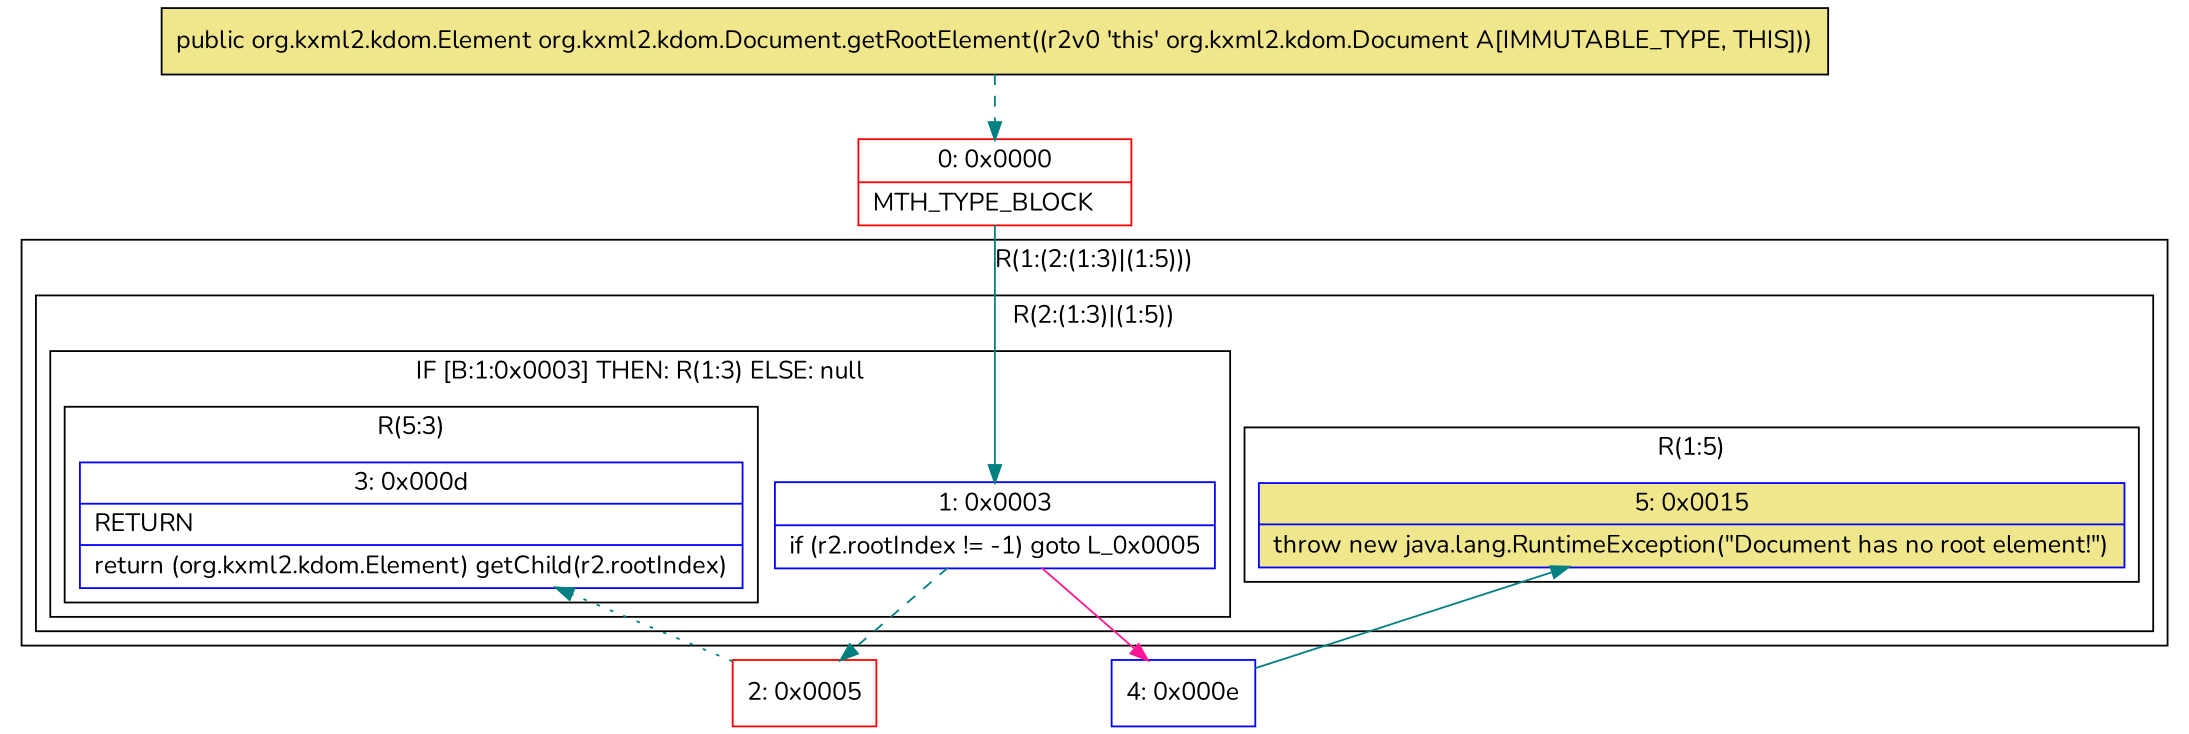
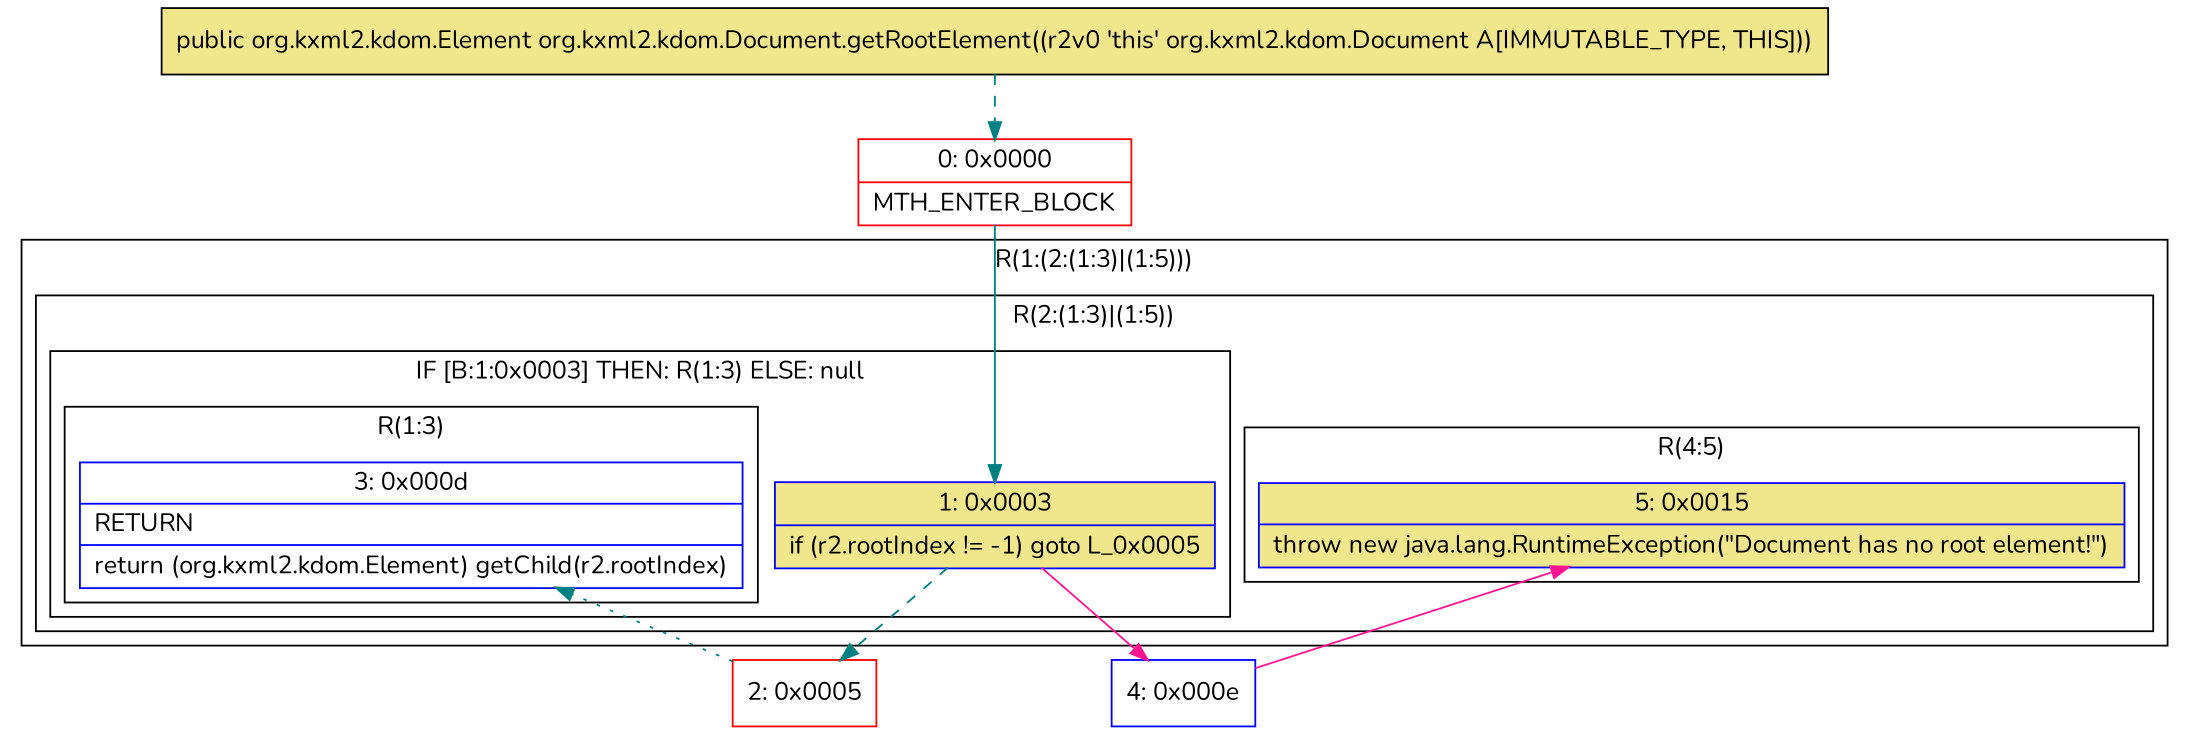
(984, 203) -> (995, 203)
(411, 427) -> (411, 427)
(1692, 448) -> (1692, 448)
(995, 525) -> (995, 525)
(1404, 620) -> (1404, 620)
